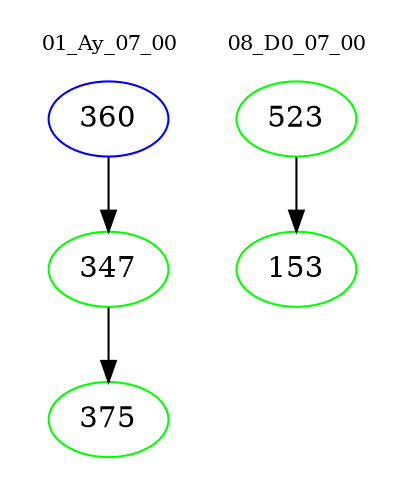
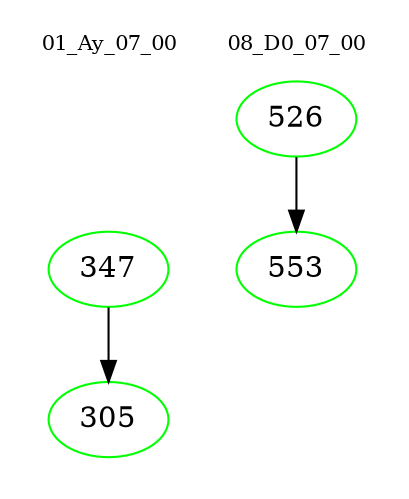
(109, 119) -> none
(296, 119) -> (296, 119)
(296, 269) -> (296, 269)
(109, 420) -> (109, 420)
